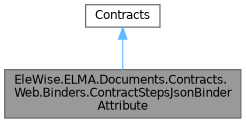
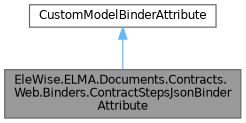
(123, 16) -> (123, 16)
